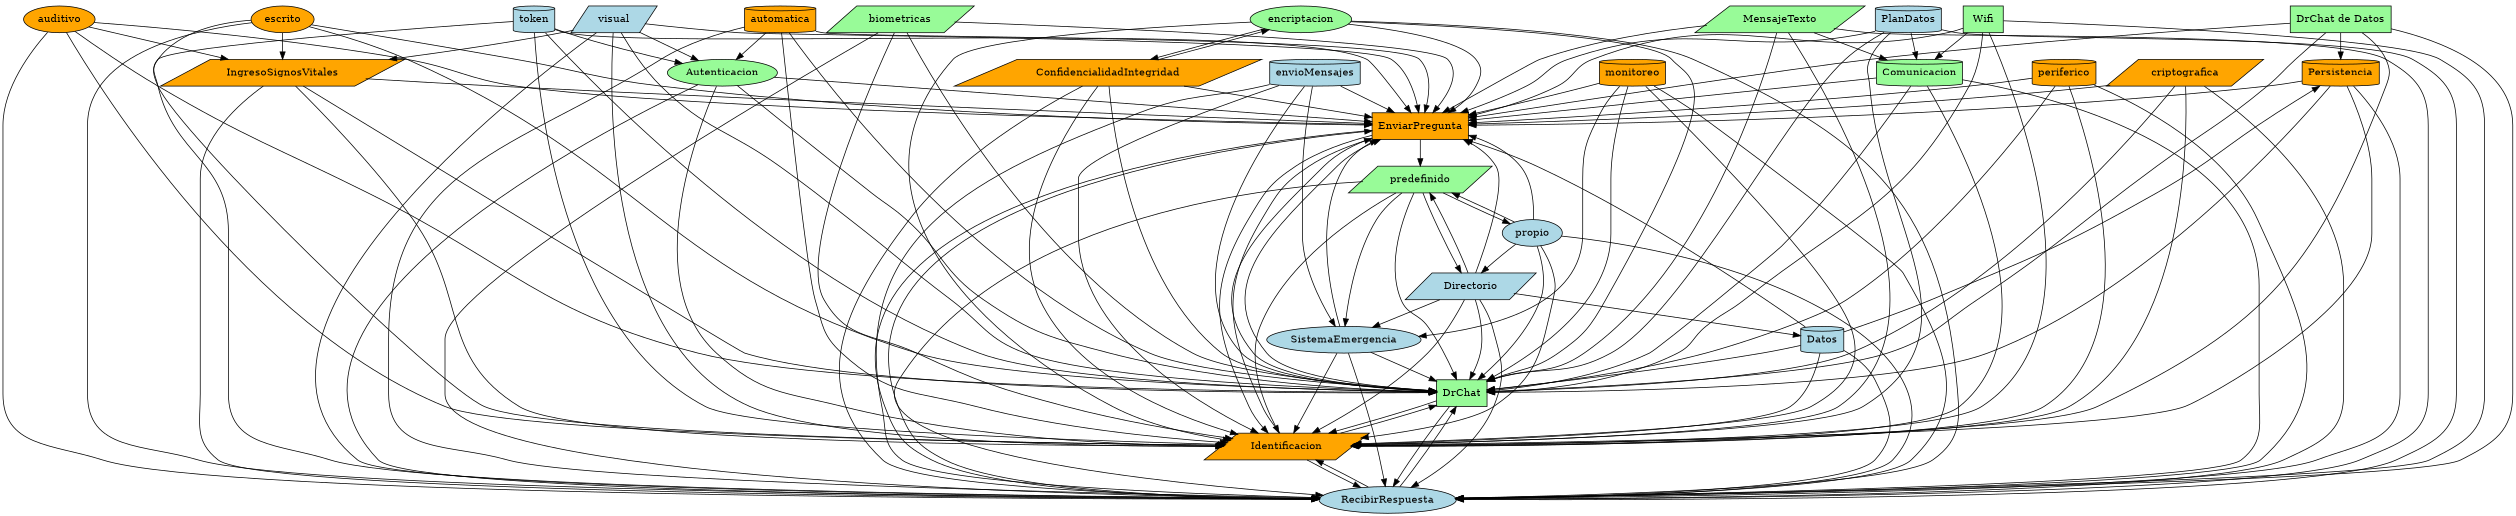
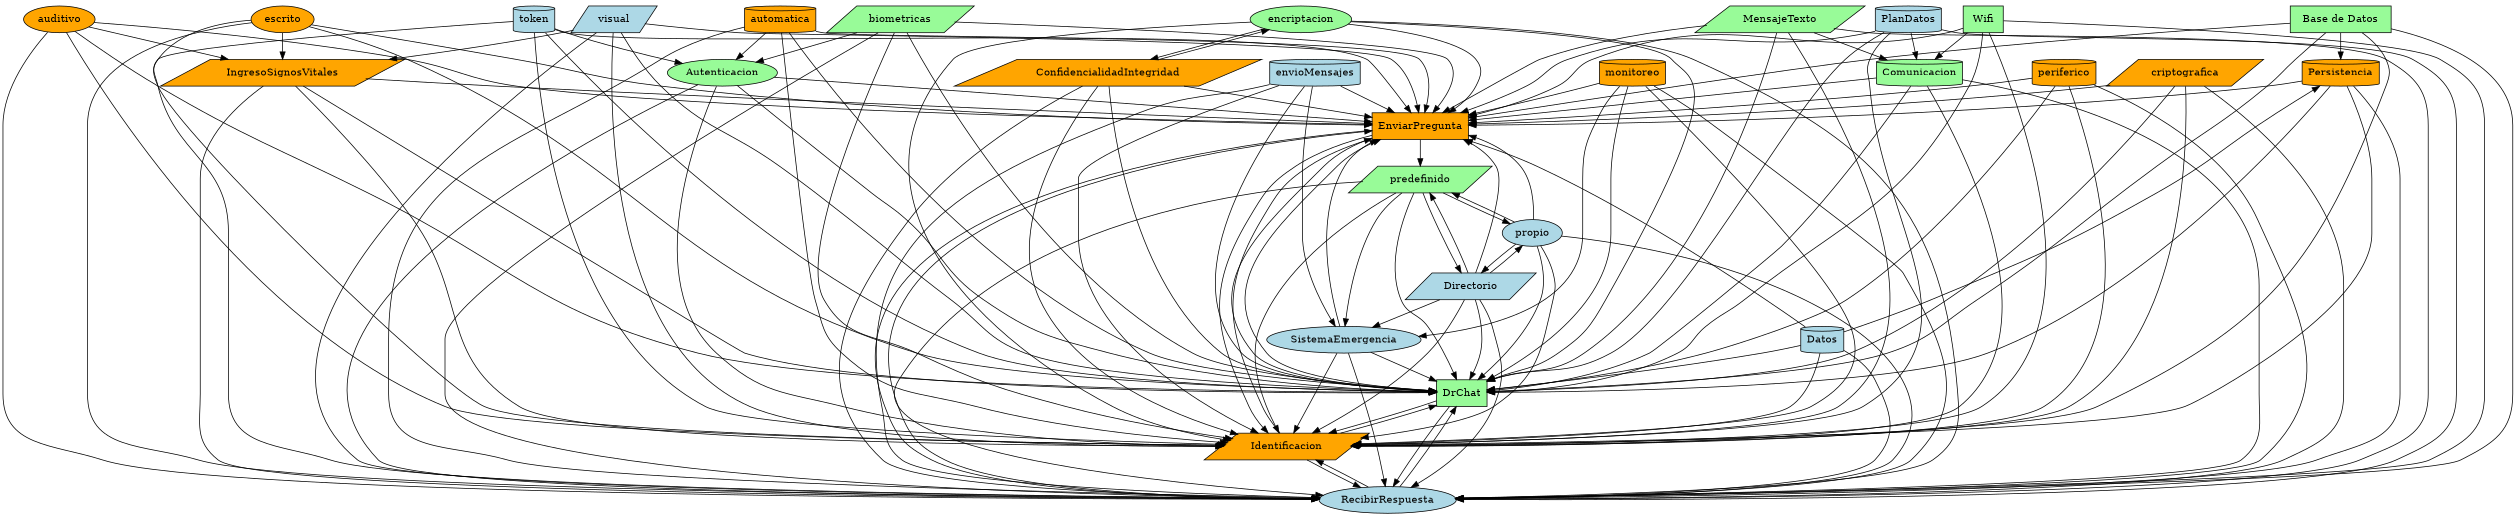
(2341, 19) -> (2341, 19)
(665, 45) -> (810, 46)
(1646, 313) -> (1504, 262)
